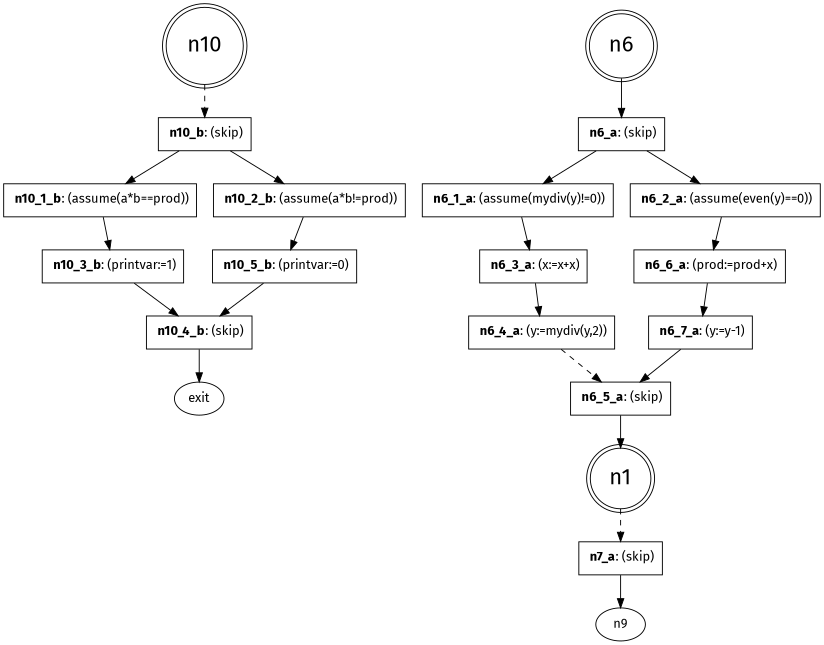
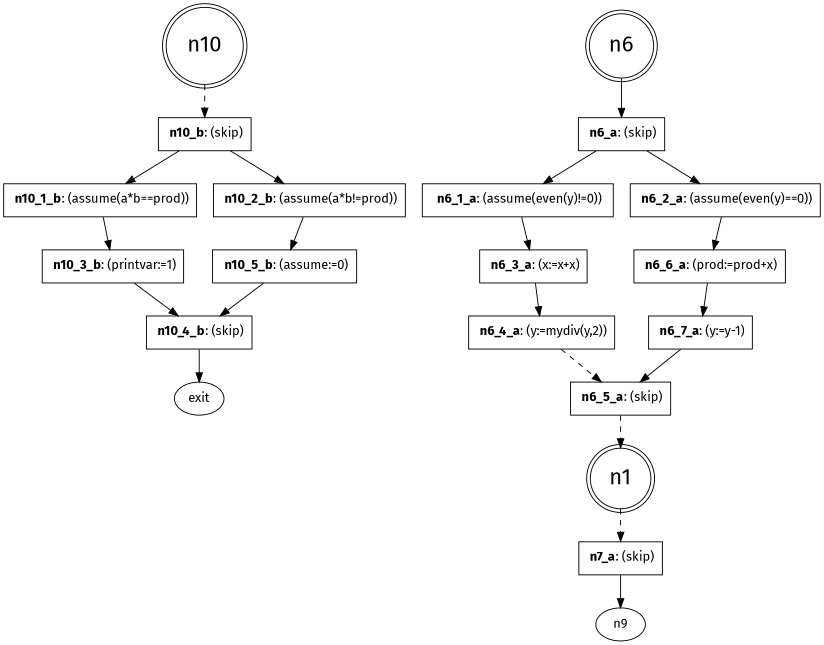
(539, 199) -> (539, 199)
(311, 265) -> (311, 265)
(621, 427) -> (621, 427)
